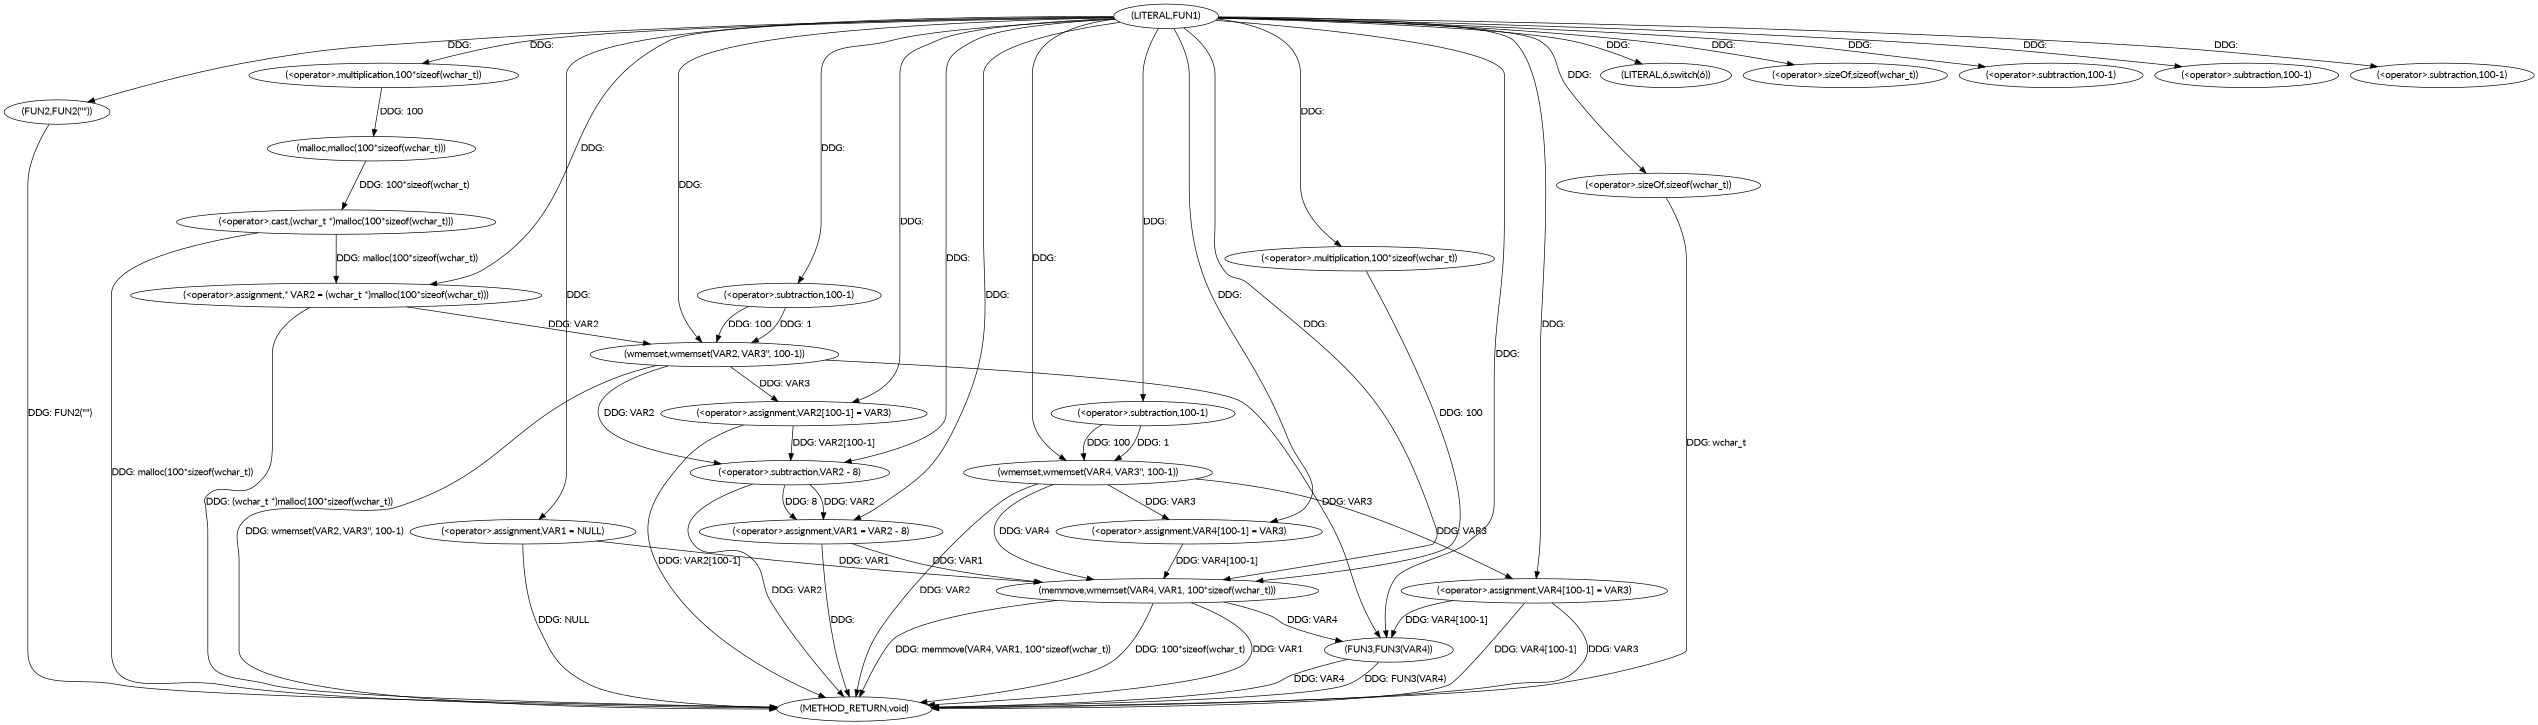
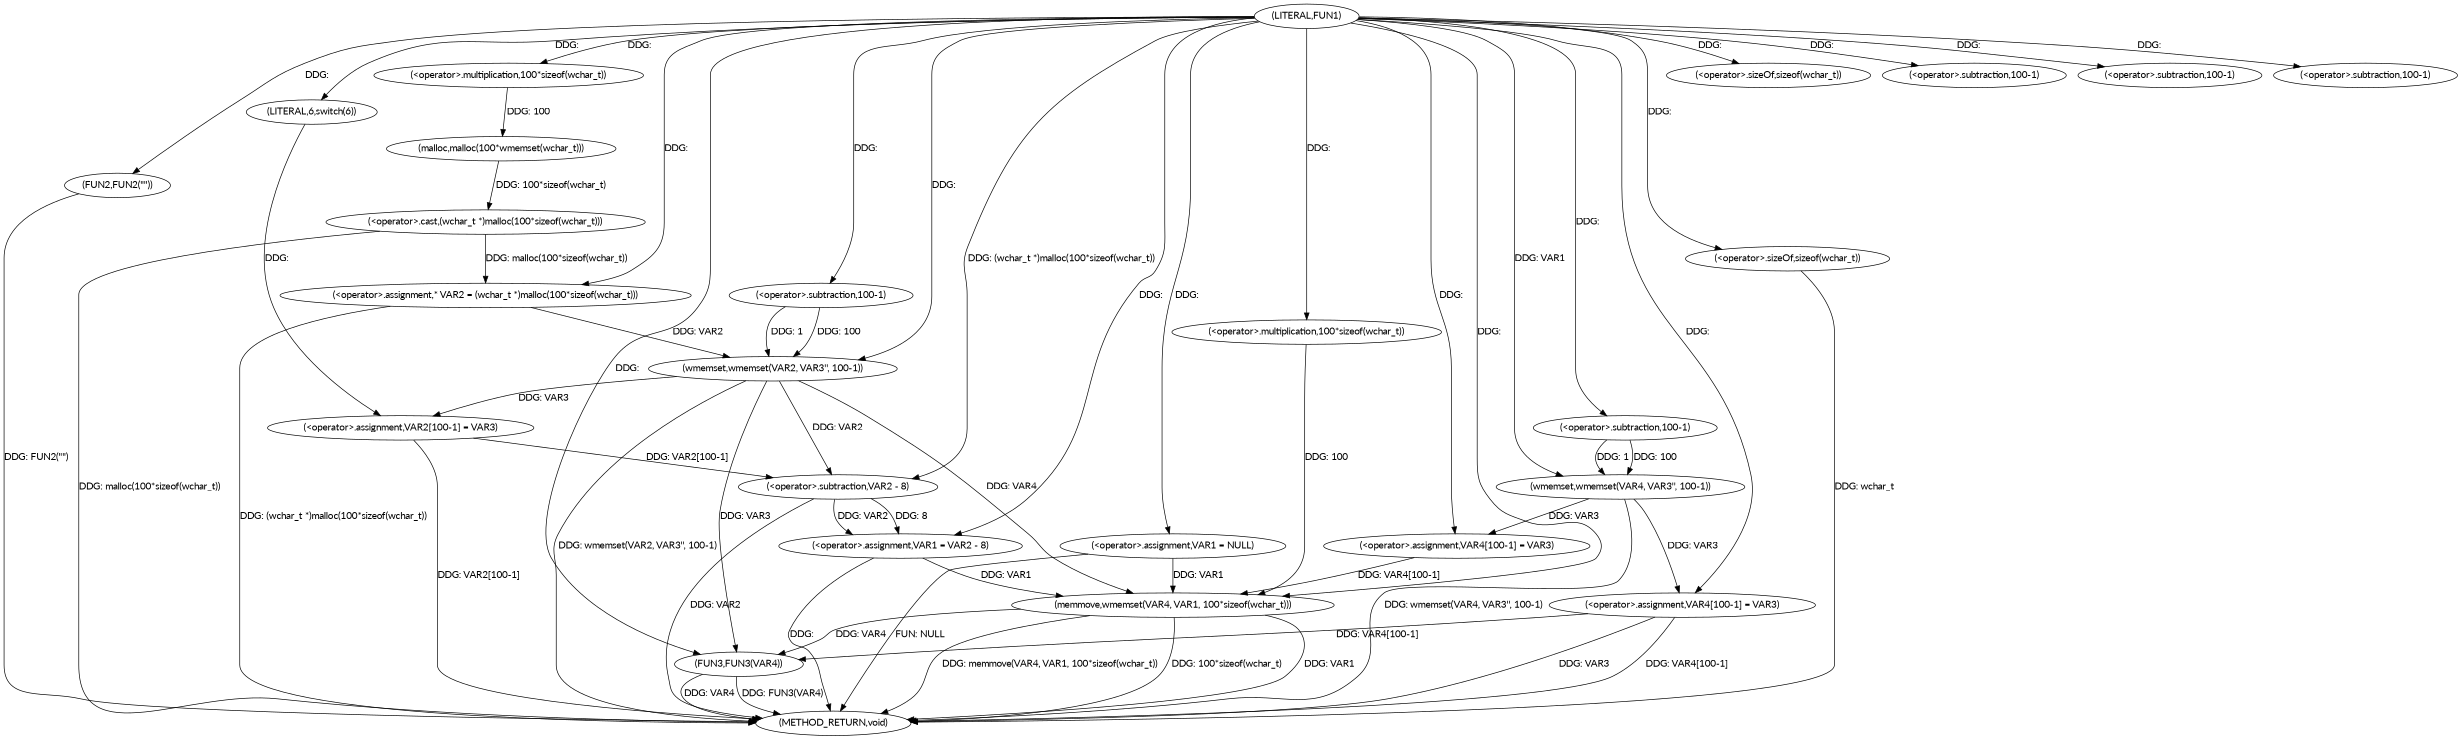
(900, 131) -> (267, 286)
(371, 149) -> (501, 149)
(960, 259) -> (1062, 259)
(1046, 259) -> (1540, 259)
(1000, 545) -> (966, 483)
(945, 591) -> (1464, 605)
(564, 620) -> (920, 635)
